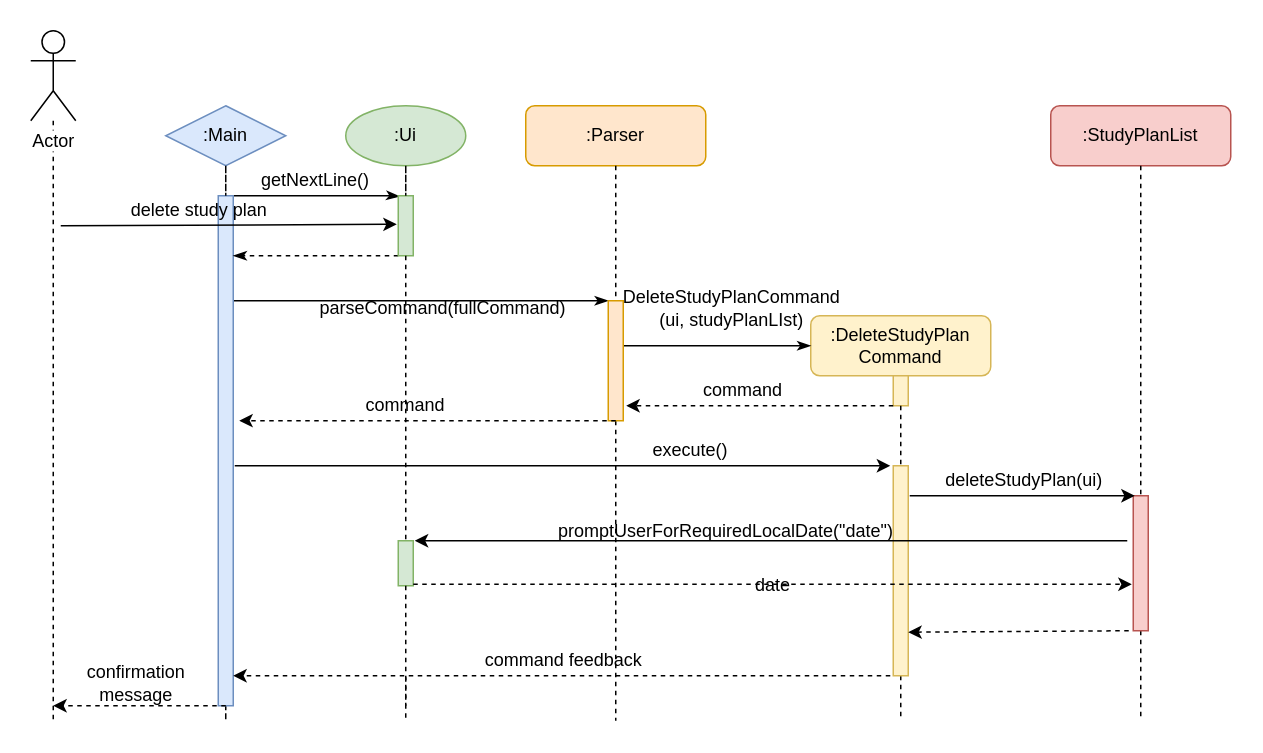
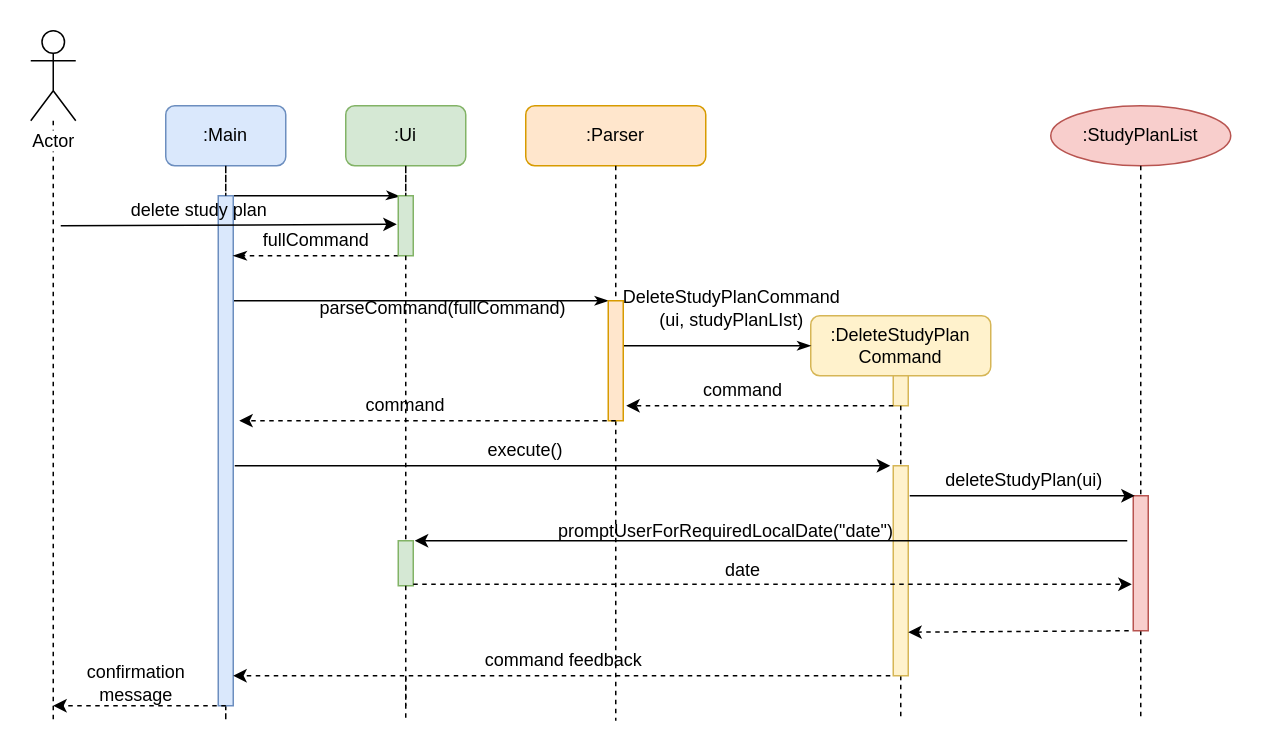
(226, 136) -> (226, 136)
(406, 136) -> (406, 136)
(1141, 136) -> (1141, 136)
(316, 181) -> none
none -> (316, 241)
(691, 451) -> (526, 451)
(773, 586) -> (743, 571)
